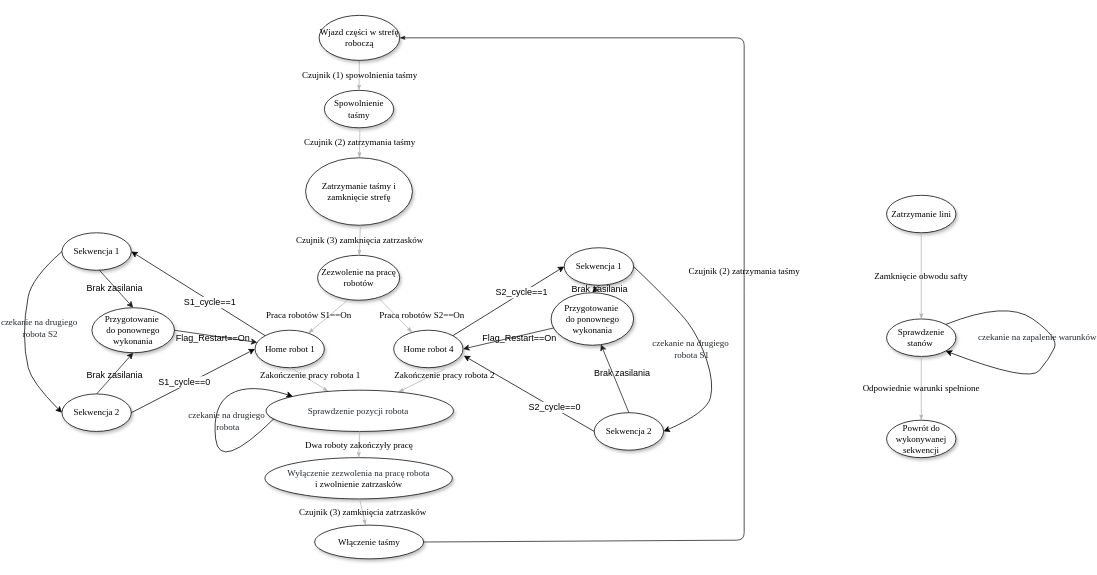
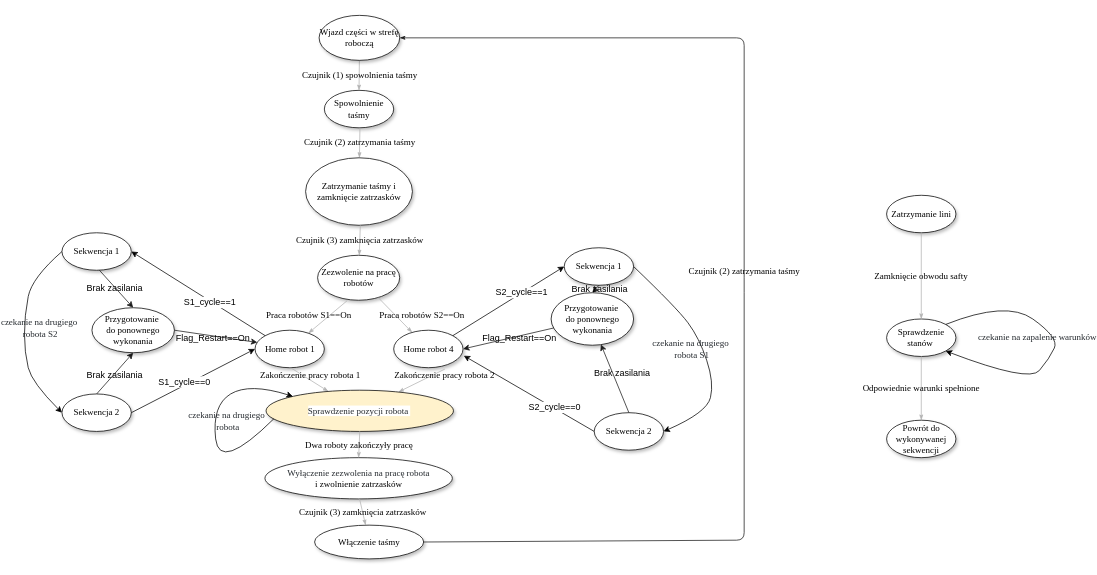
(359, 192) -> (359, 192)
(360, 411) -> (360, 411)
